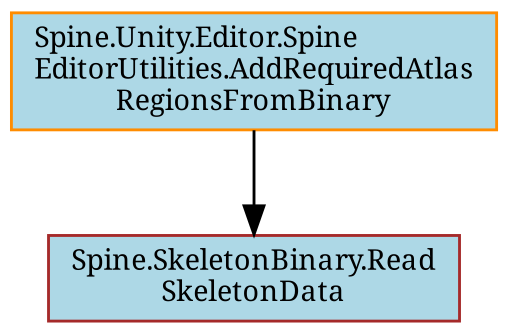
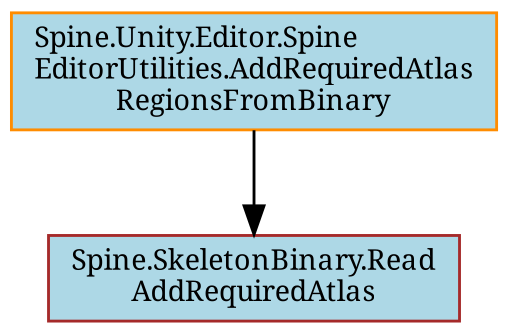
(254, 278) -> (254, 278)
